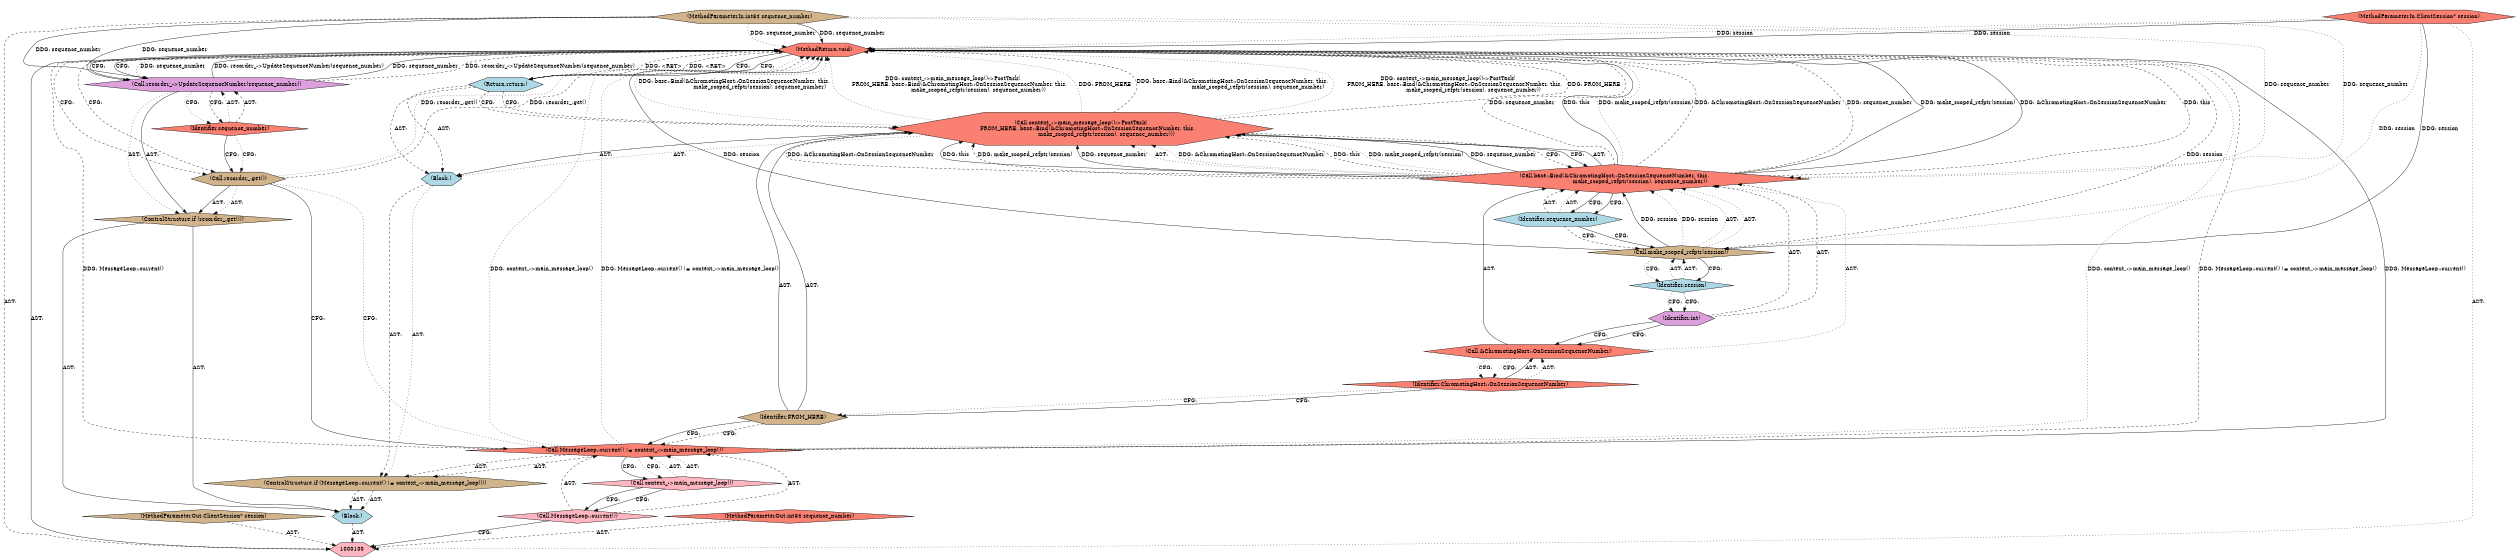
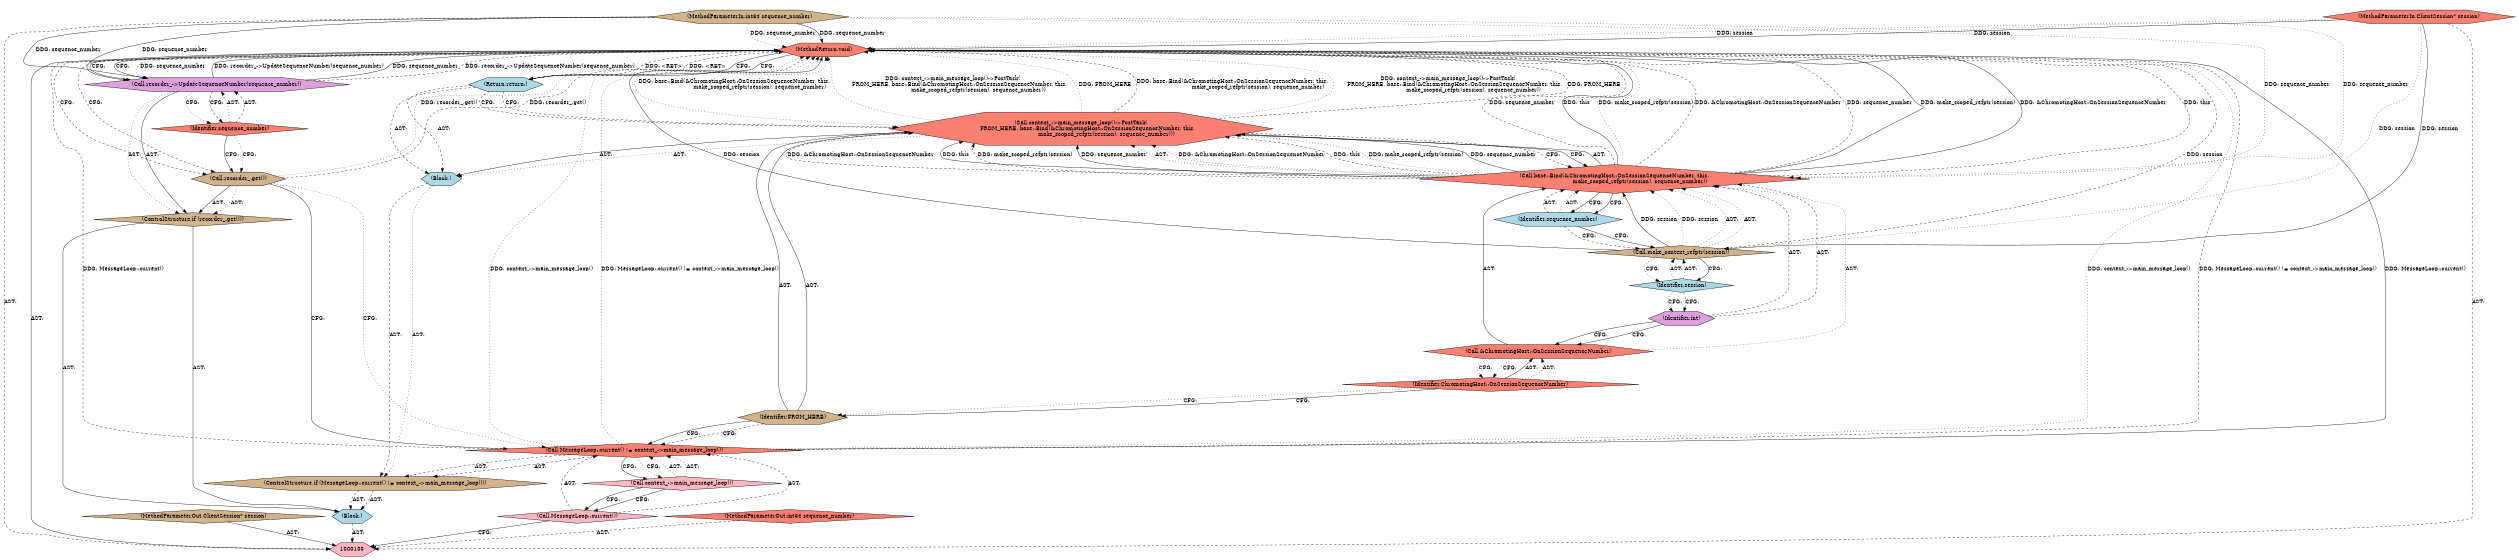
(1681, 253) -> (1681, 253)
(280, 533) -> (280, 533)
(1678, 541) -> (1678, 541)
